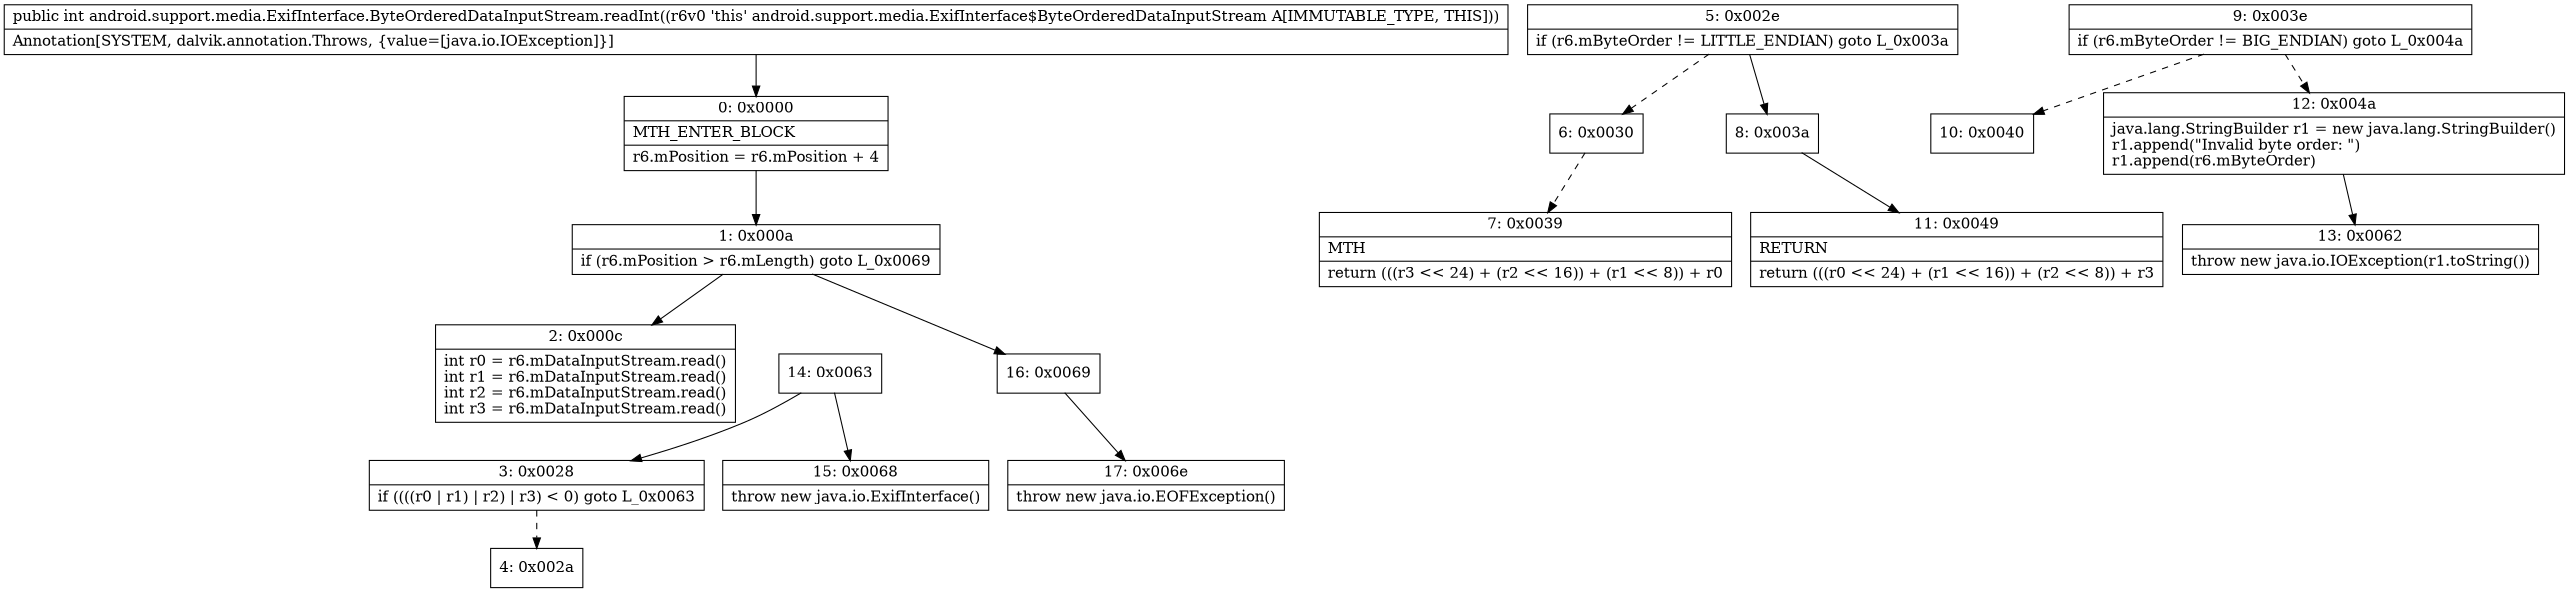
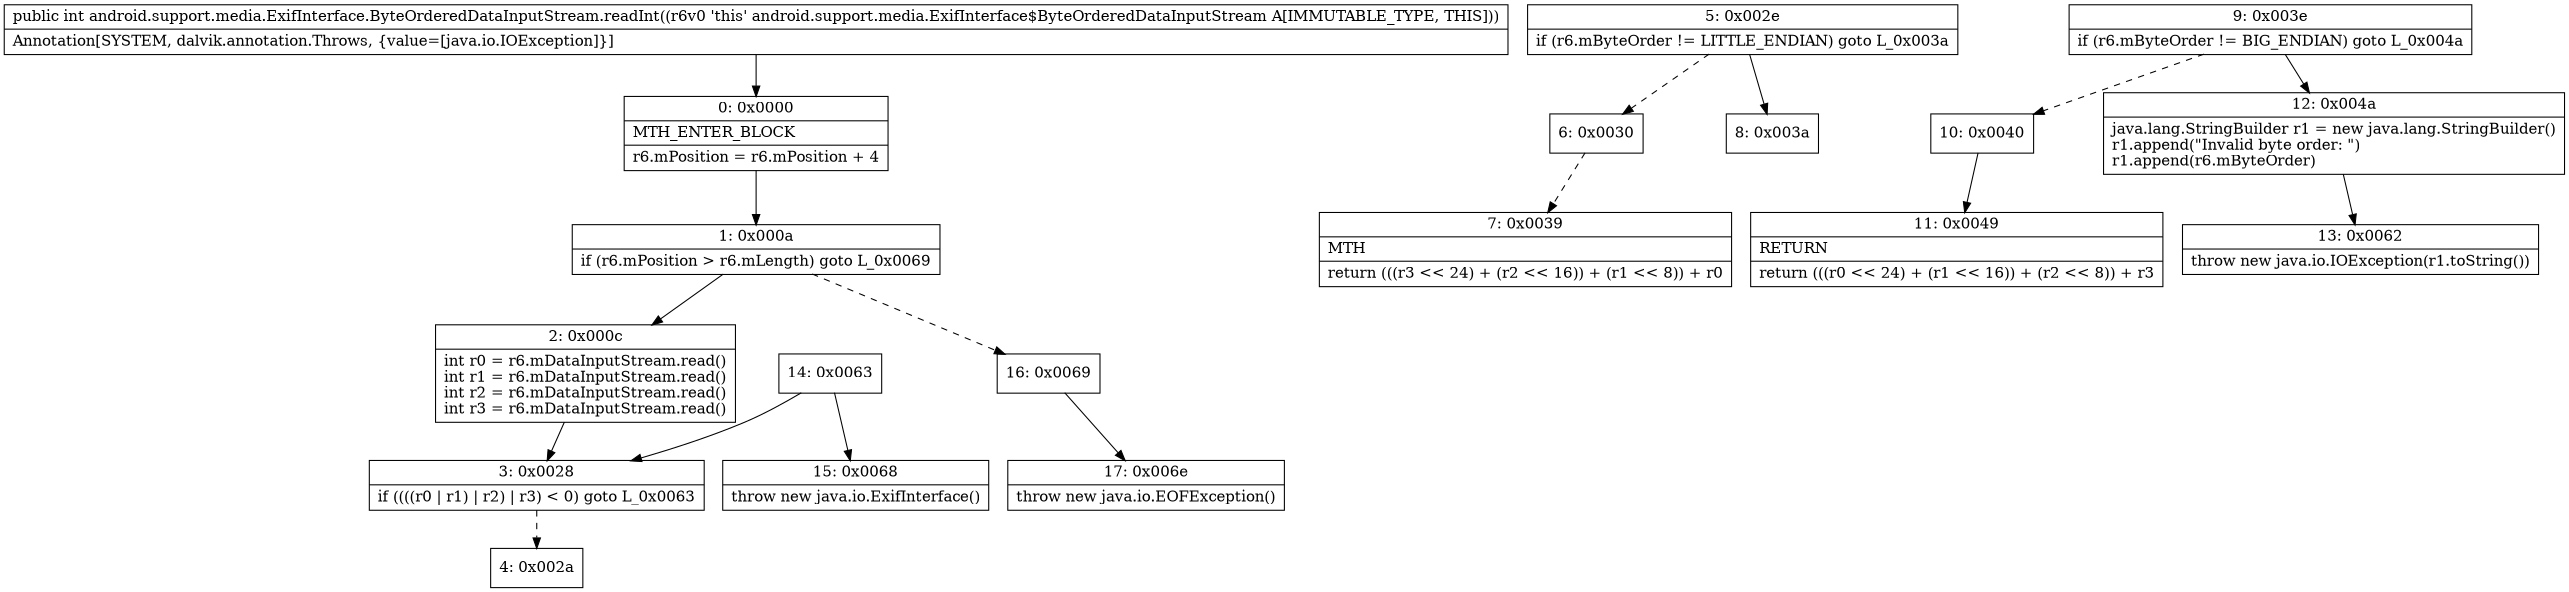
(2294, 69) -> (2294, 69)
(1846, 180) -> (1973, 178)
(904, 312) -> (904, 312)
none -> (558, 437)
